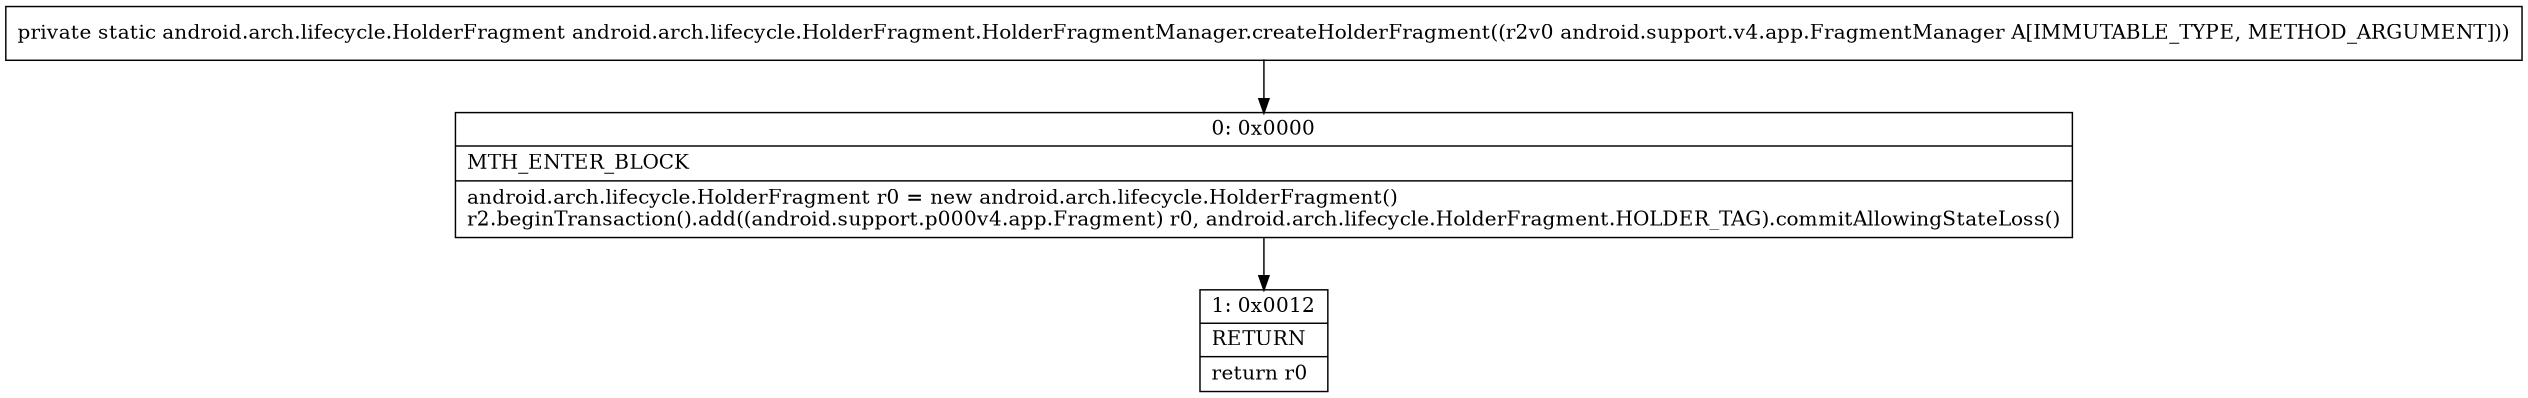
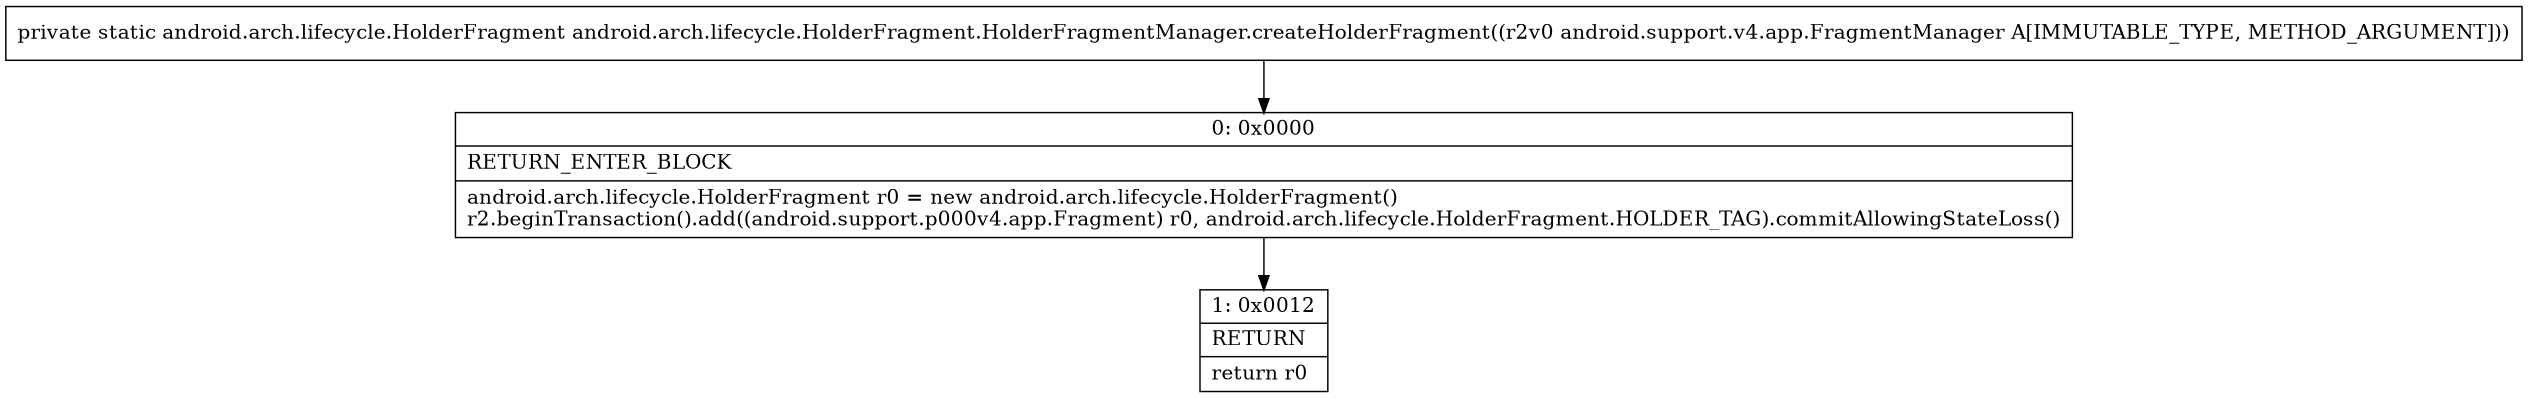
(579, 163) -> (600, 163)
